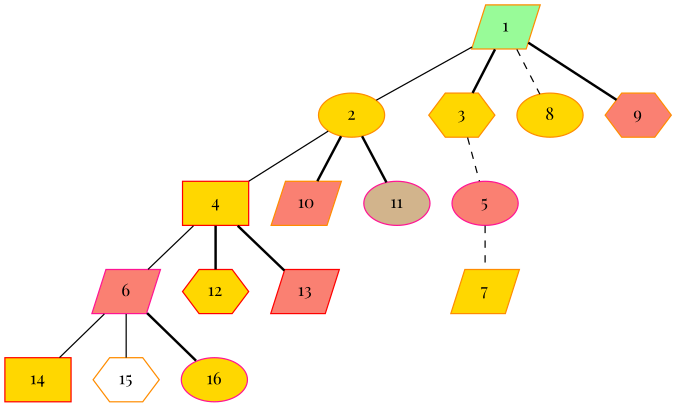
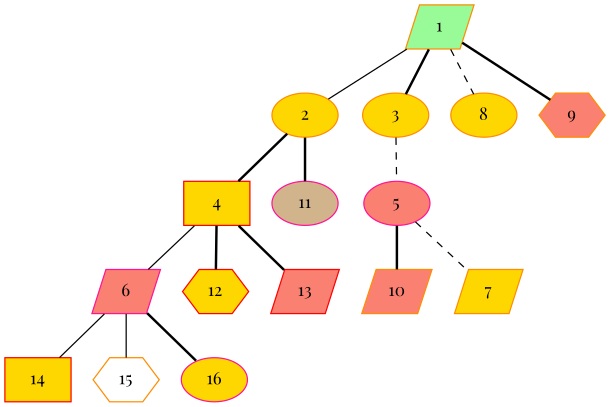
(462, 115) -> (396, 115)
(289, 156) -> (263, 157)
(329, 159) -> (397, 248)
